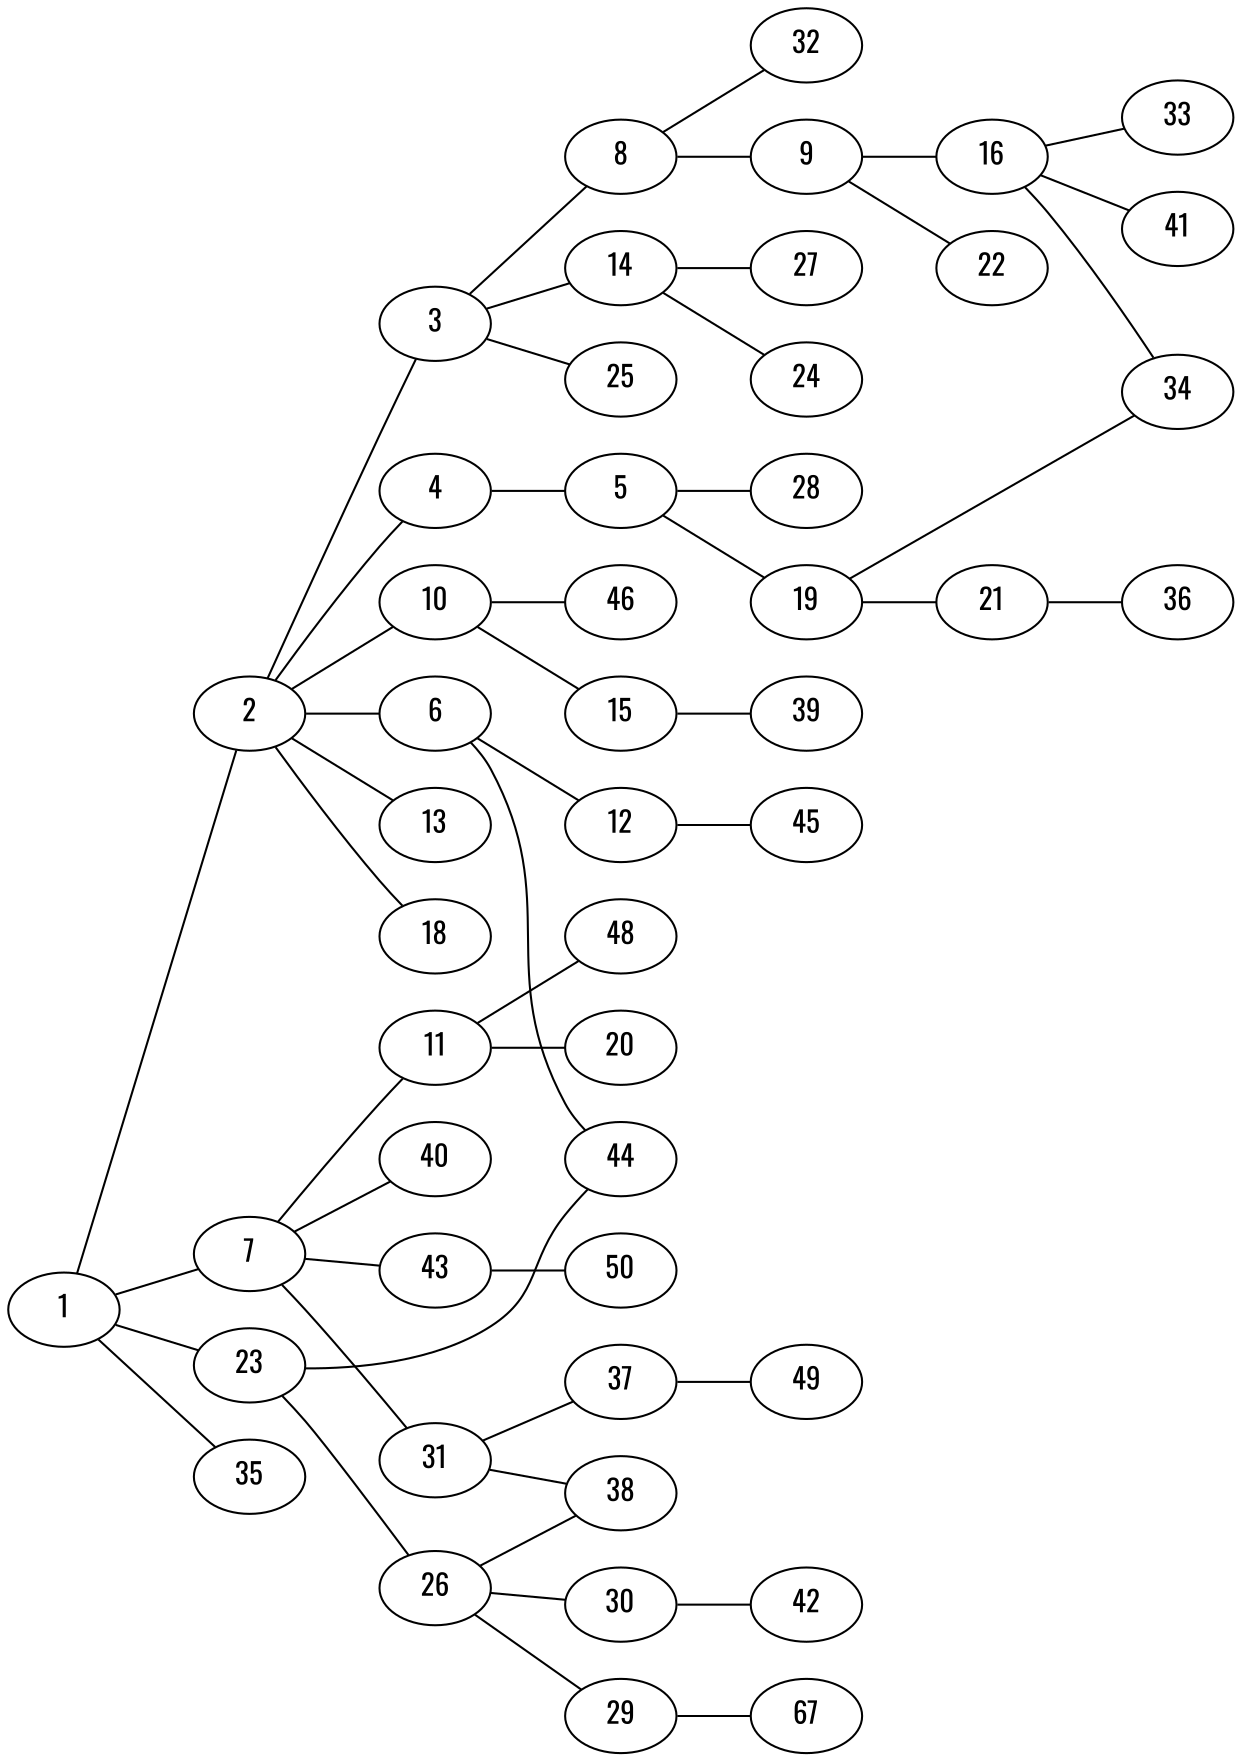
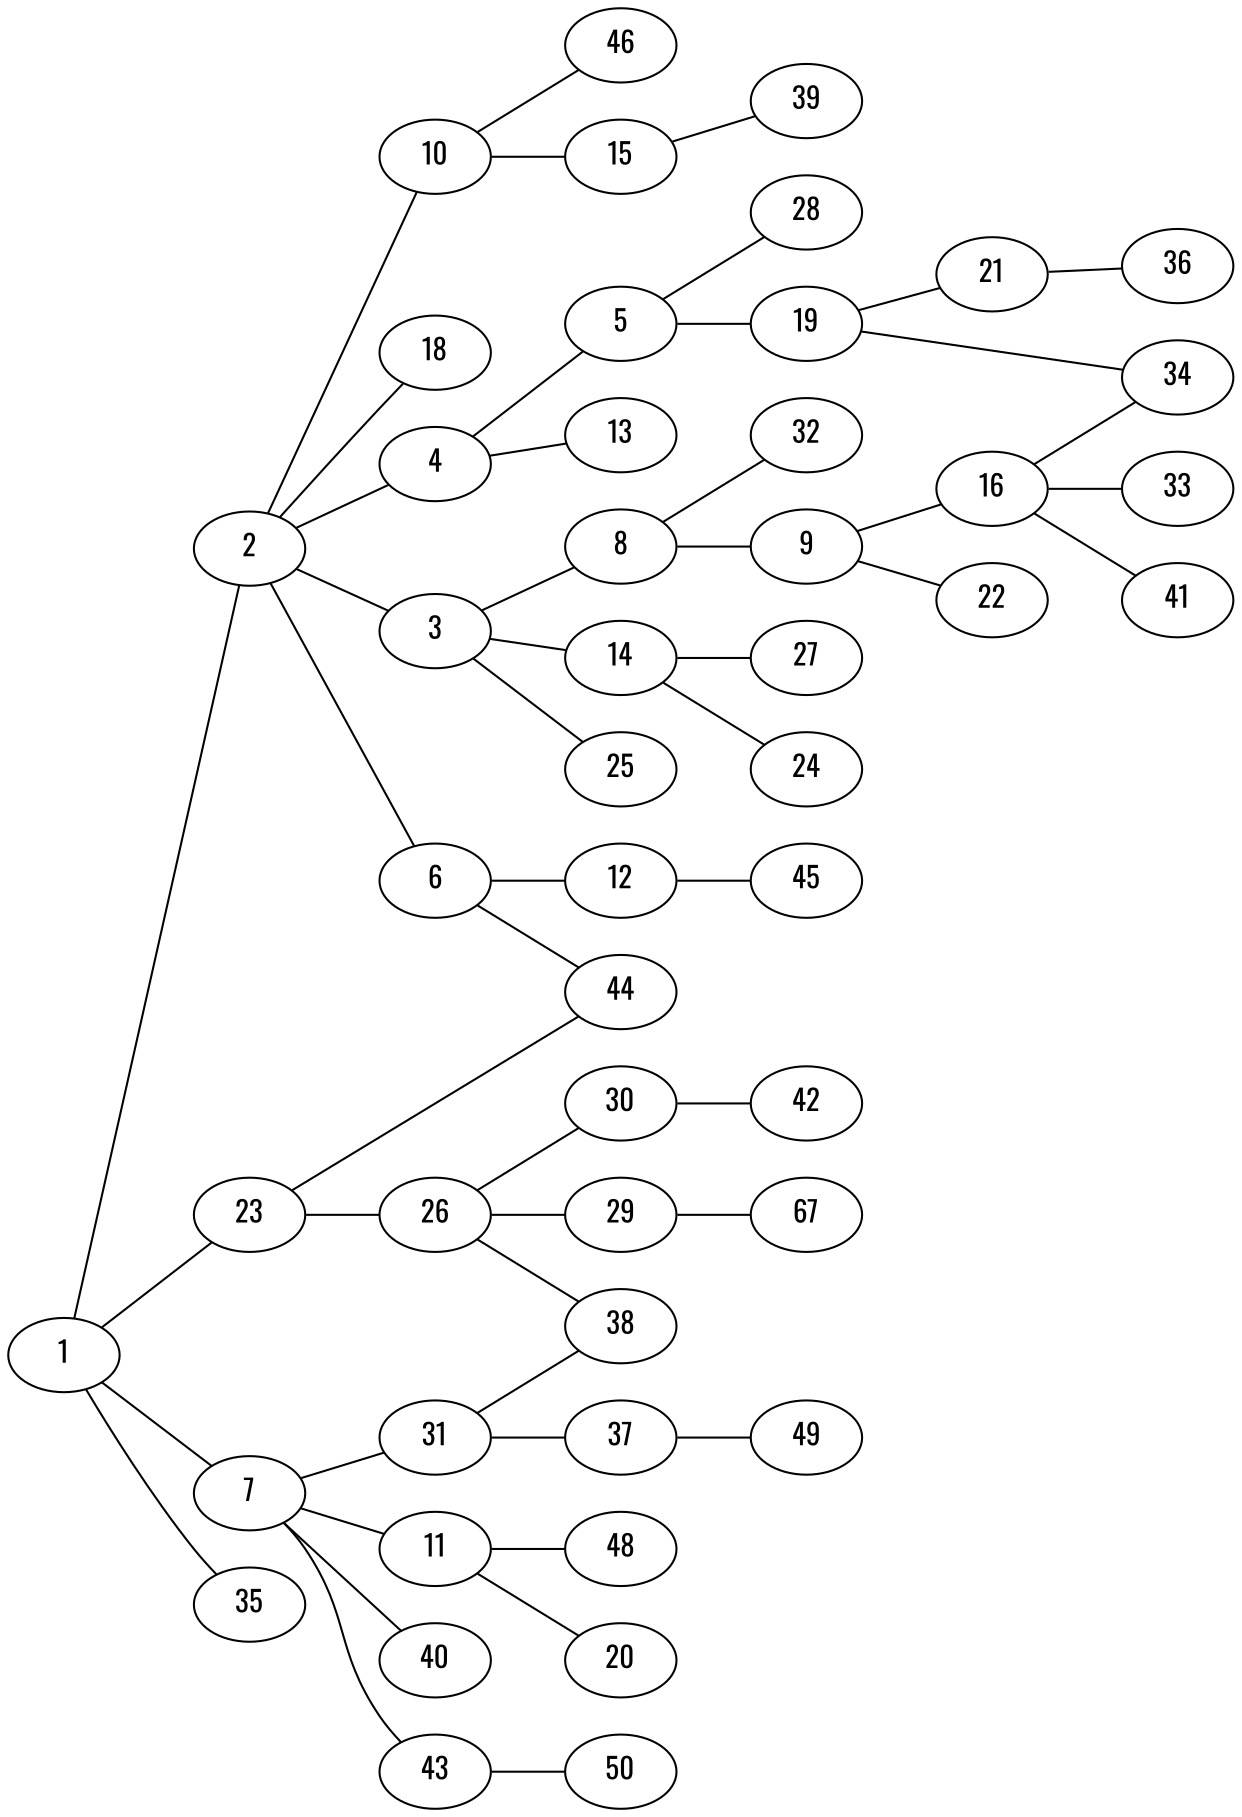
(342, 769) -> (528, 450)
